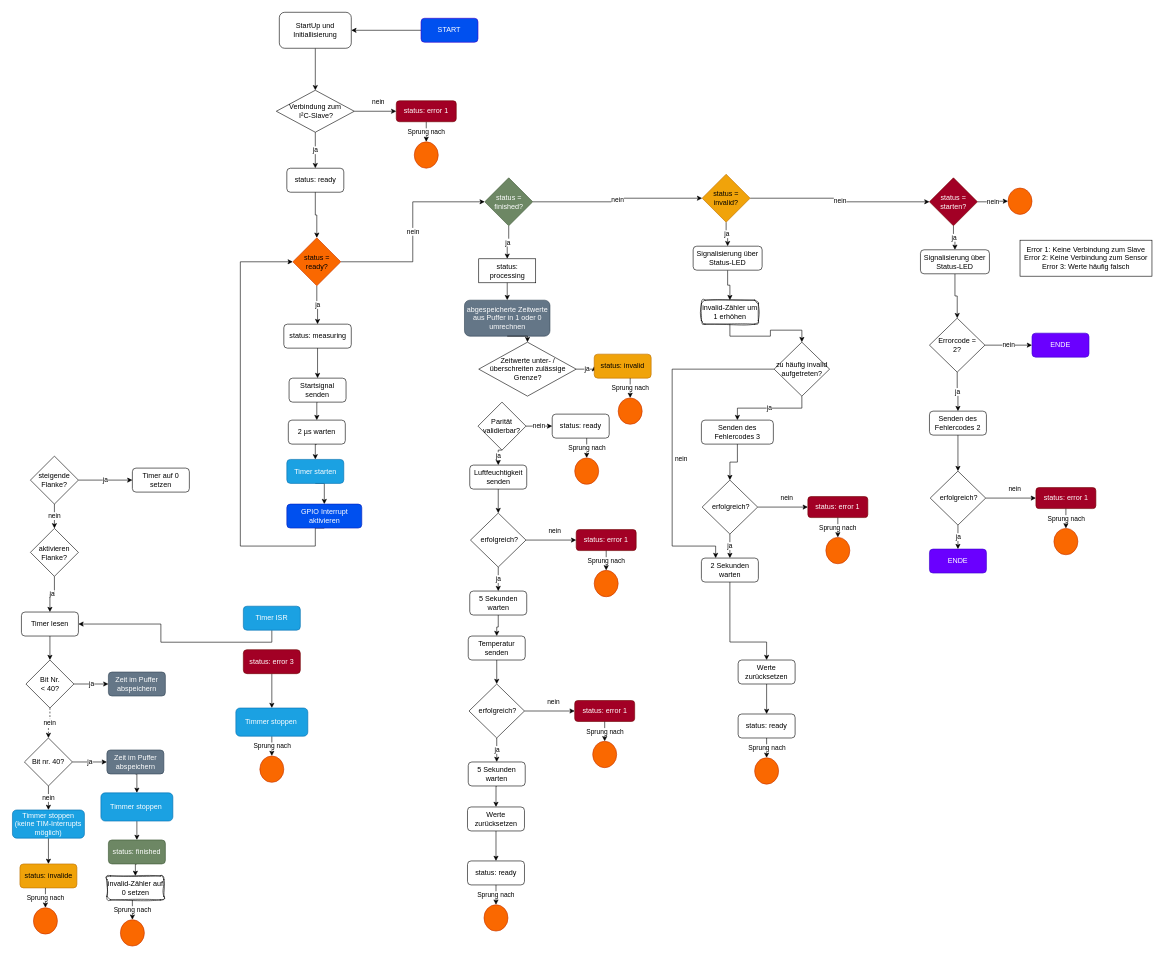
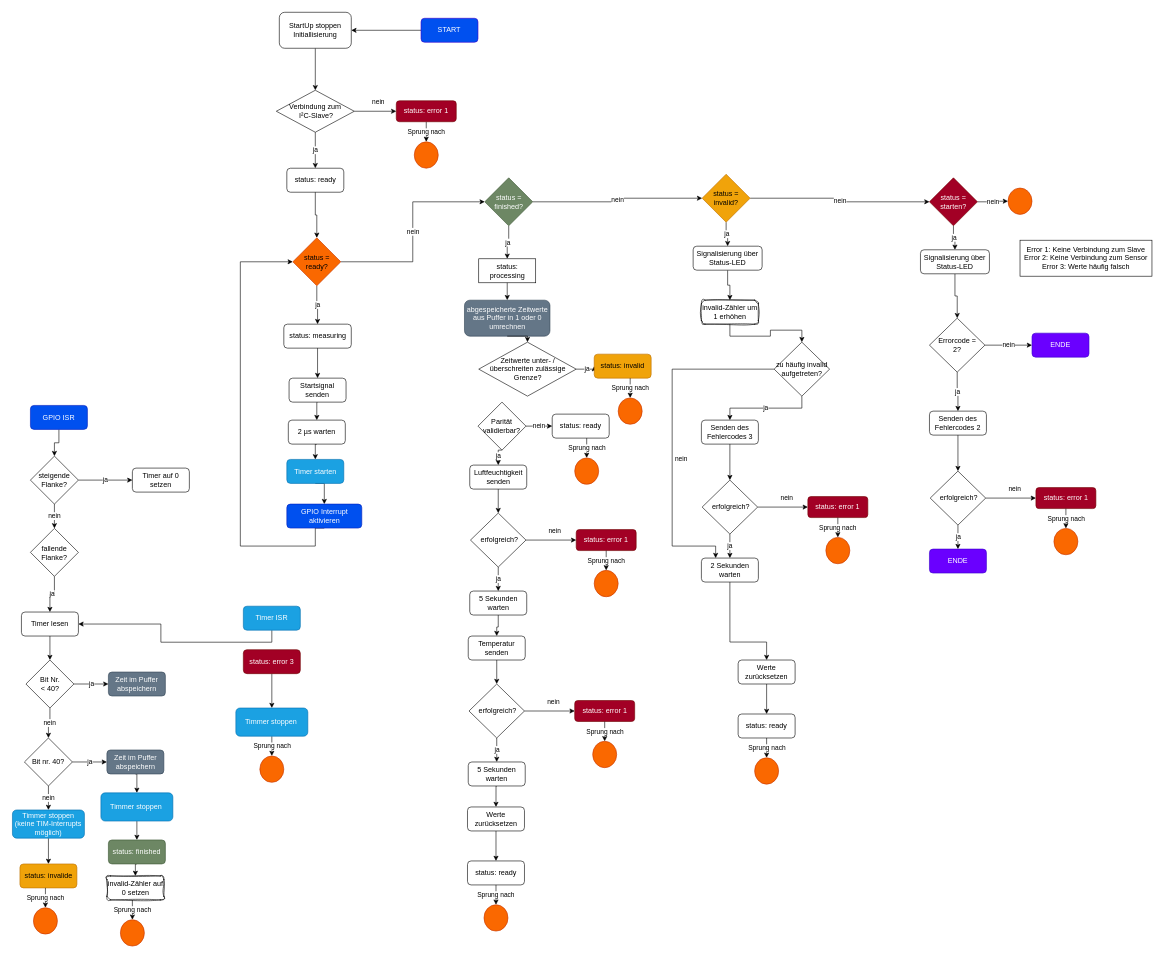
(315, 30) -> (315, 30)
none -> (59, 418)
(738, 432) -> (730, 432)
none -> (54, 444)
(54, 553) -> (54, 553)
(50, 719) -> (50, 719)
